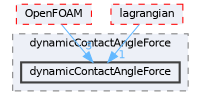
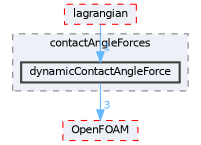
(75, 41) -> (100, 98)
(100, 44) -> (100, 44)
